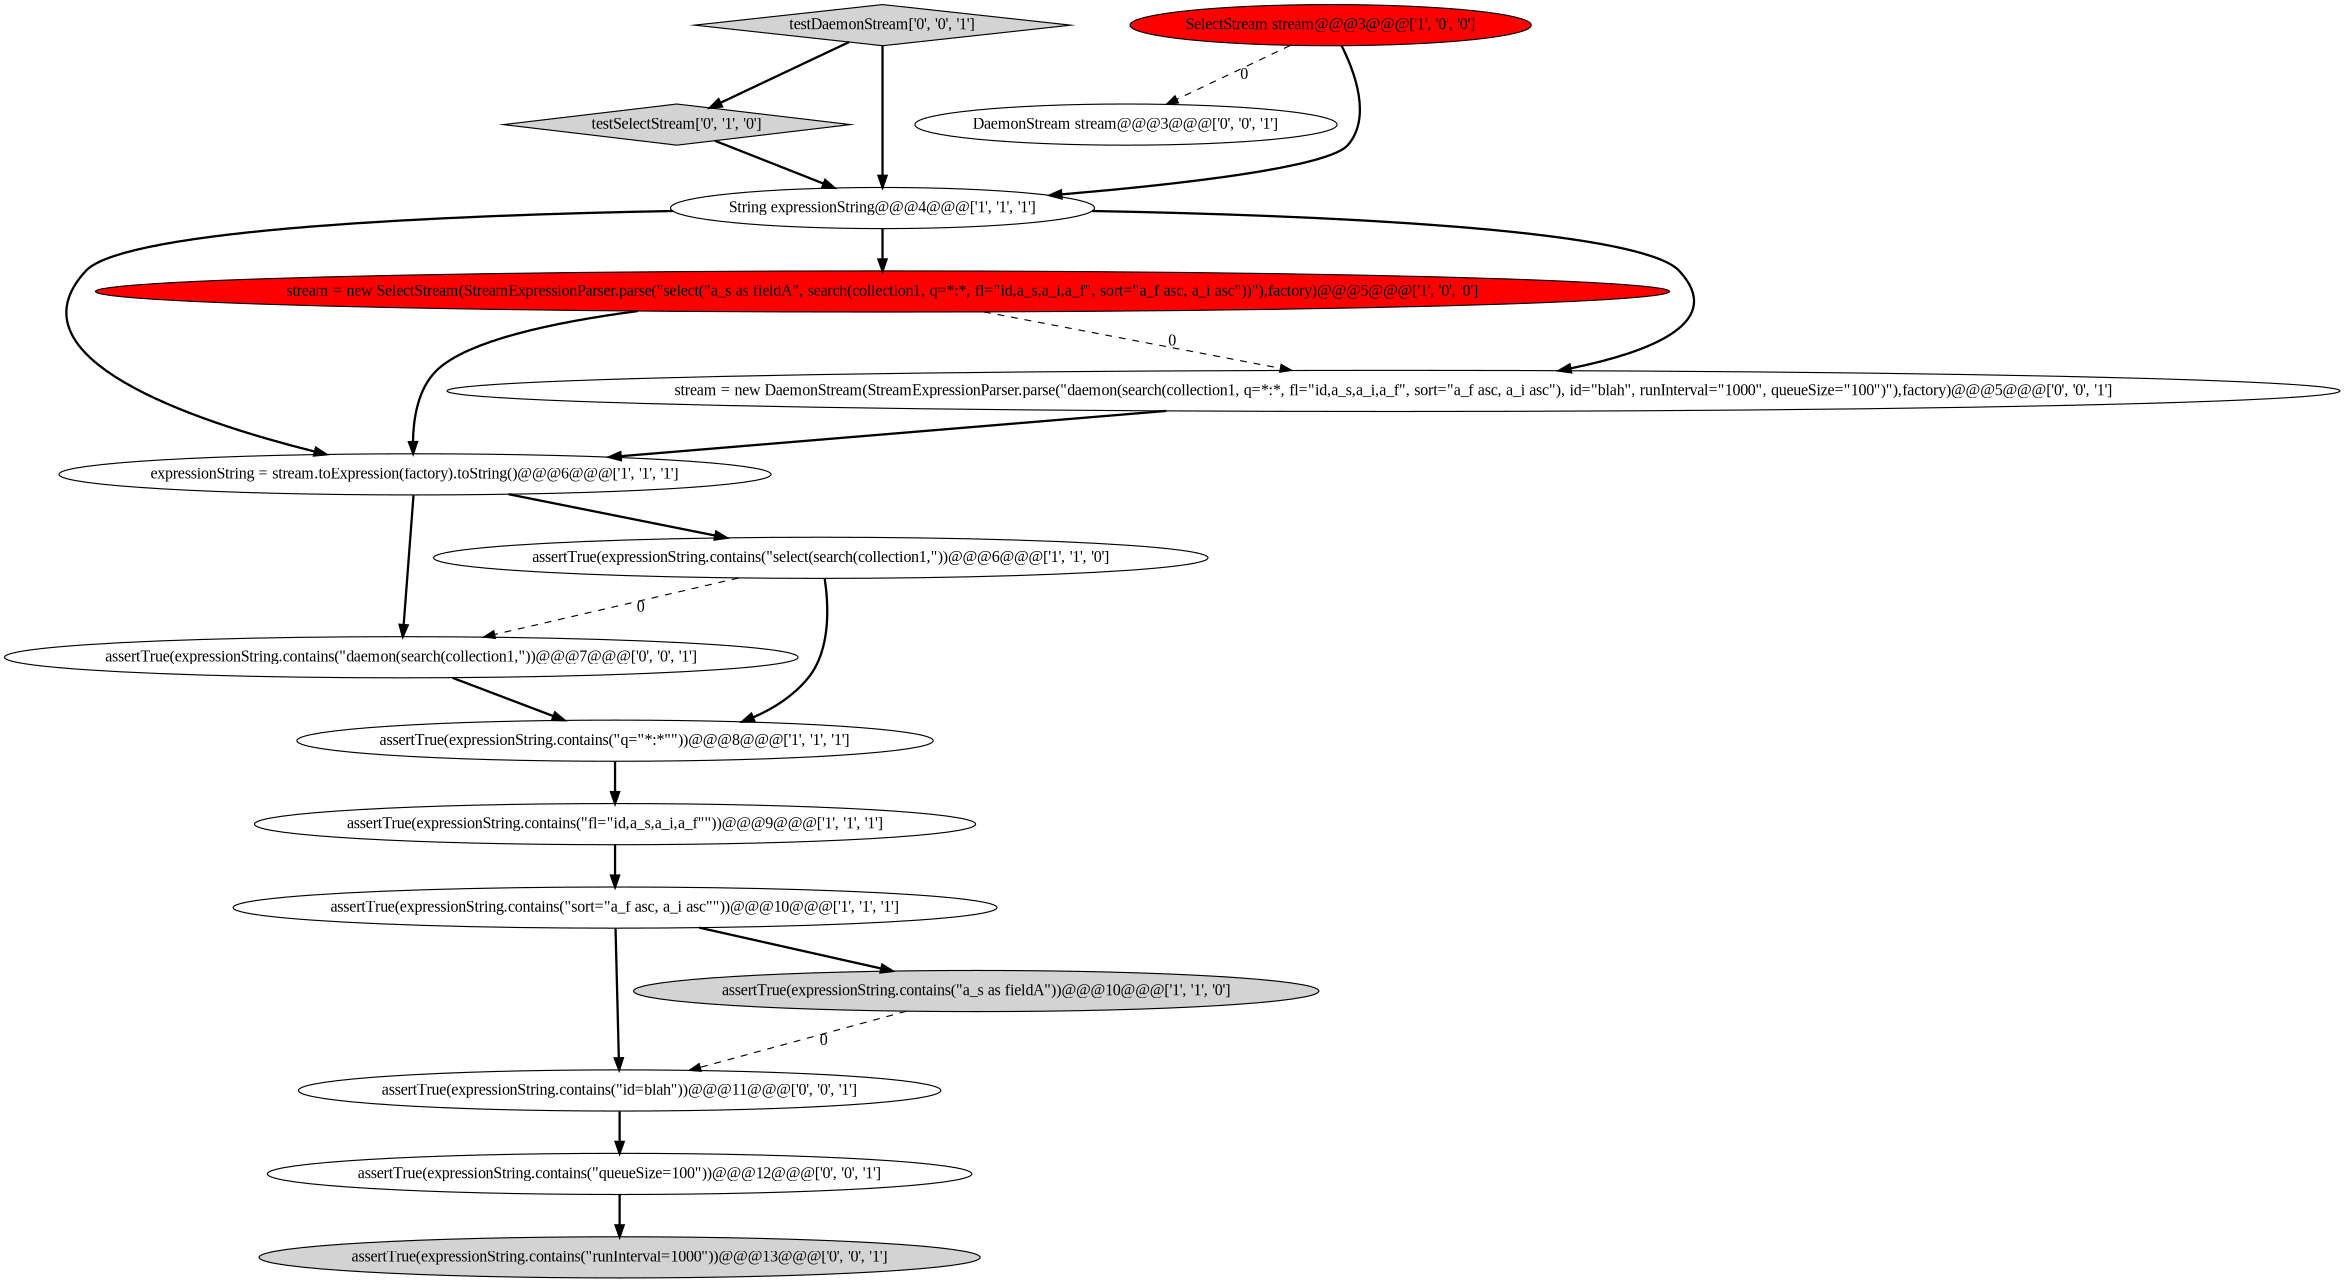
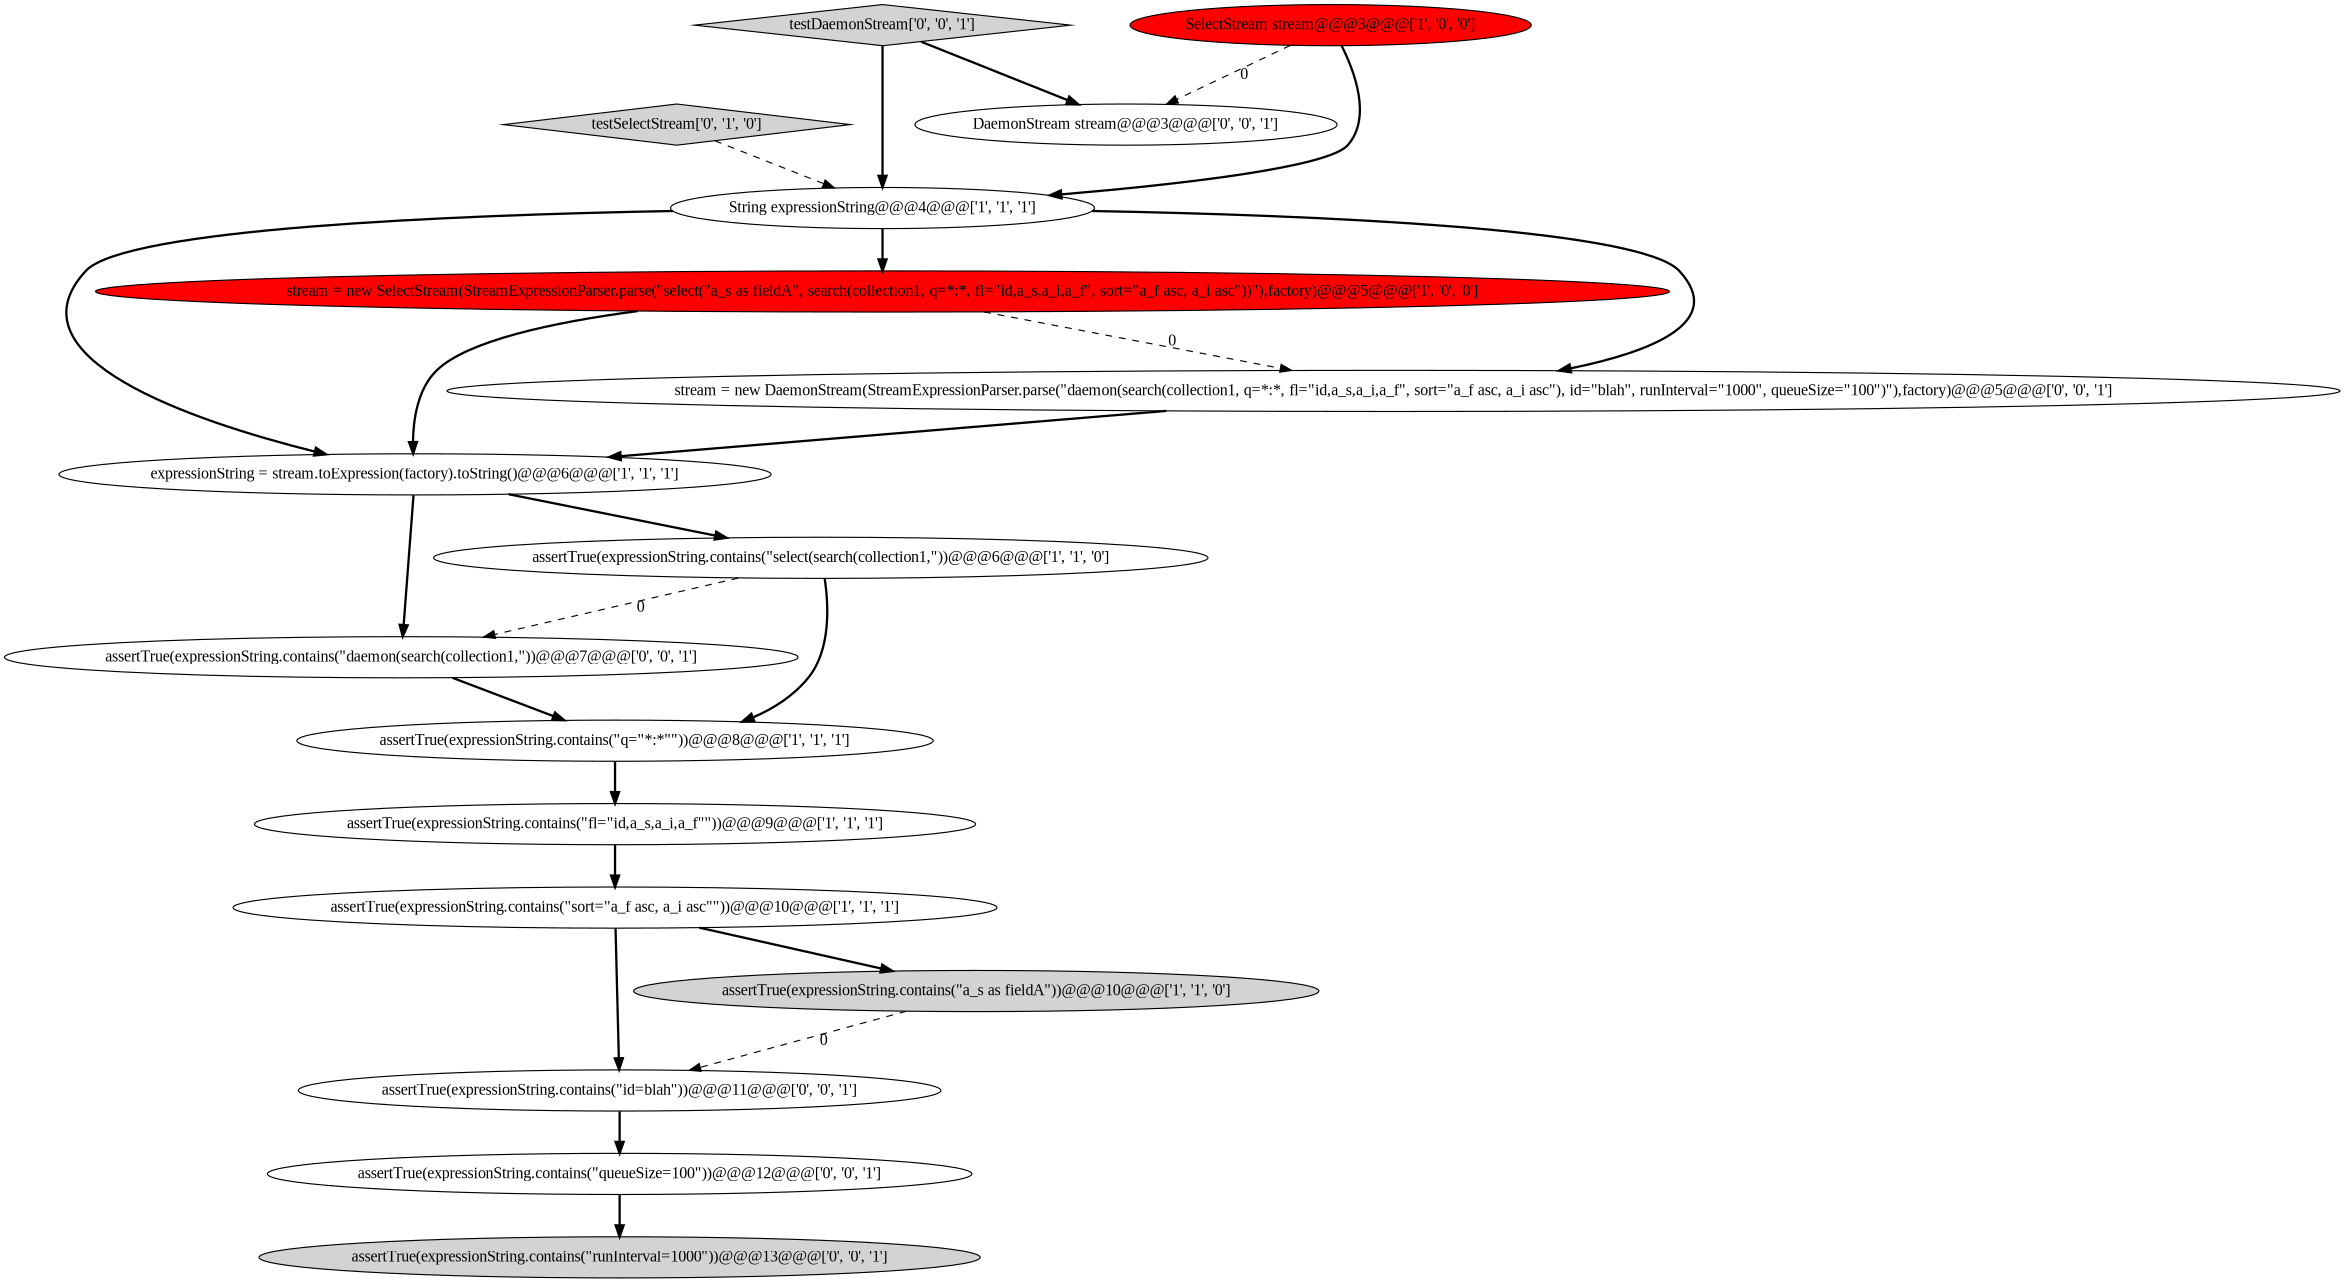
(785, 72) -> (994, 71)
(769, 162) -> (769, 162)
